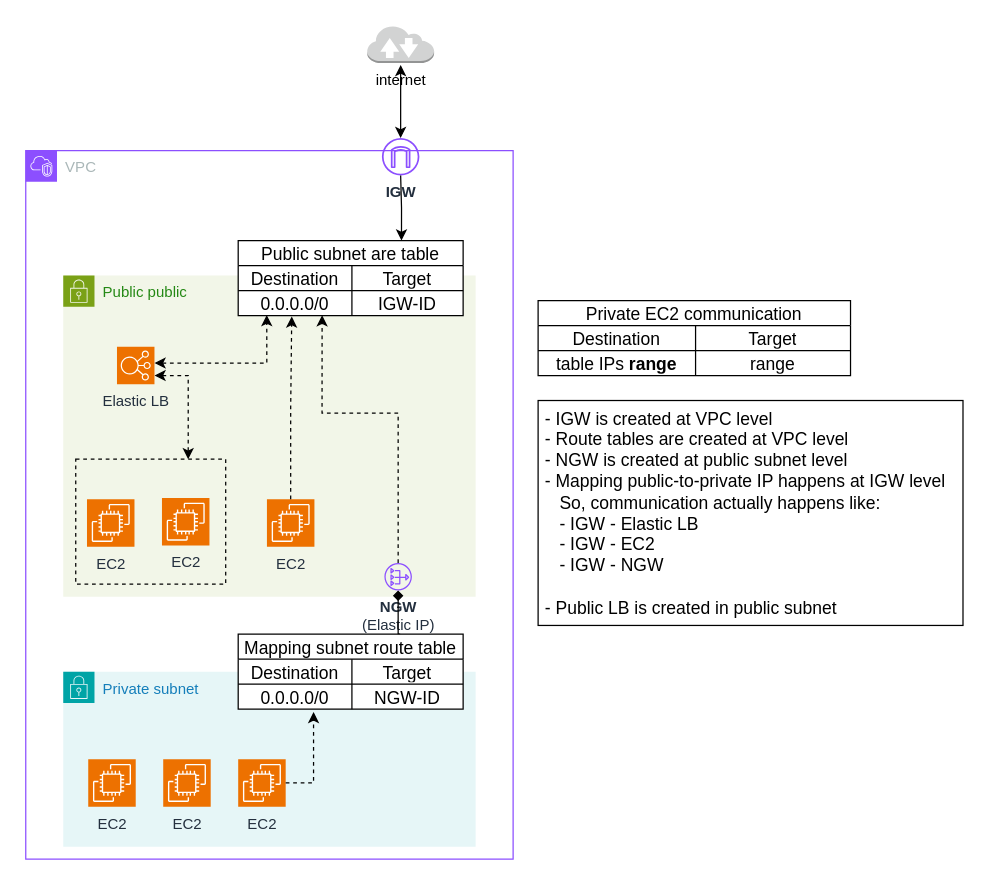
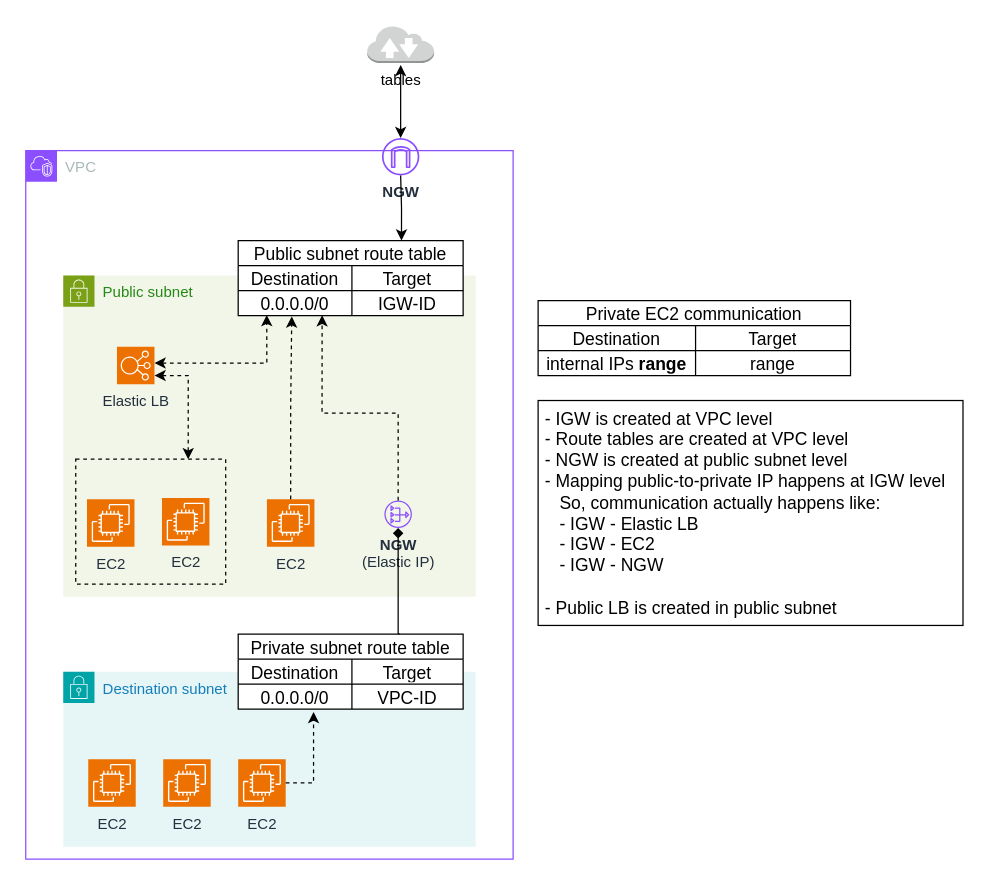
(401, 81) -> (401, 81)
(401, 193) -> (401, 193)
(350, 254) -> (350, 254)
(148, 293) -> (152, 293)
(617, 363) -> (617, 363)
(398, 577) -> (398, 514)
(350, 648) -> (350, 648)
(158, 690) -> (173, 690)
(408, 697) -> (408, 697)
